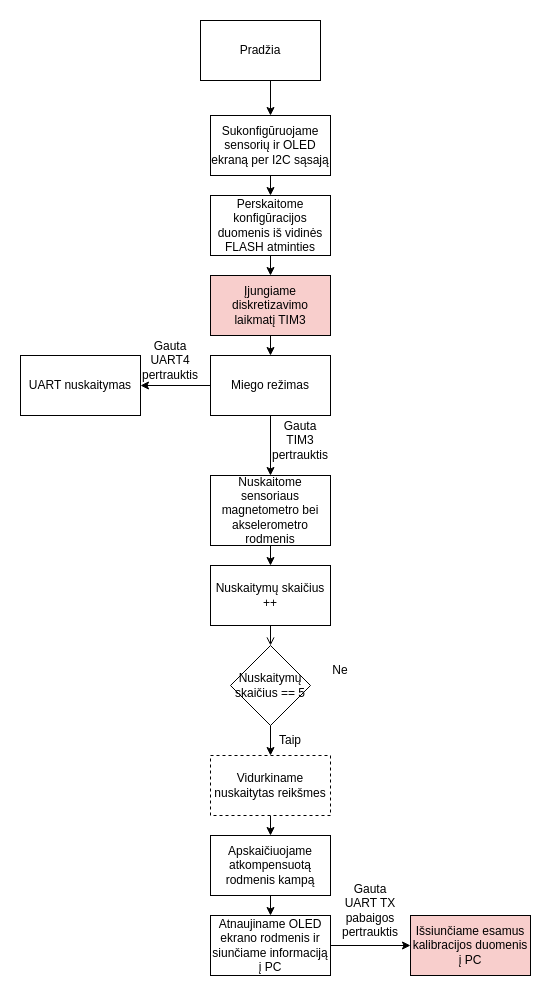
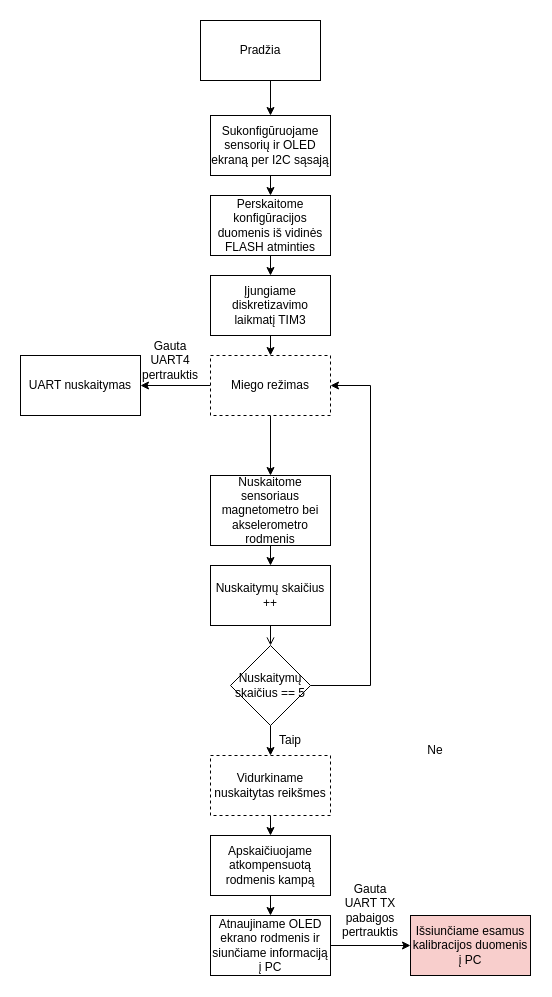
(271, 306) -> (271, 306)
(271, 386) -> (271, 386)
(301, 441) -> none
none -> (371, 550)
(341, 671) -> (436, 751)
